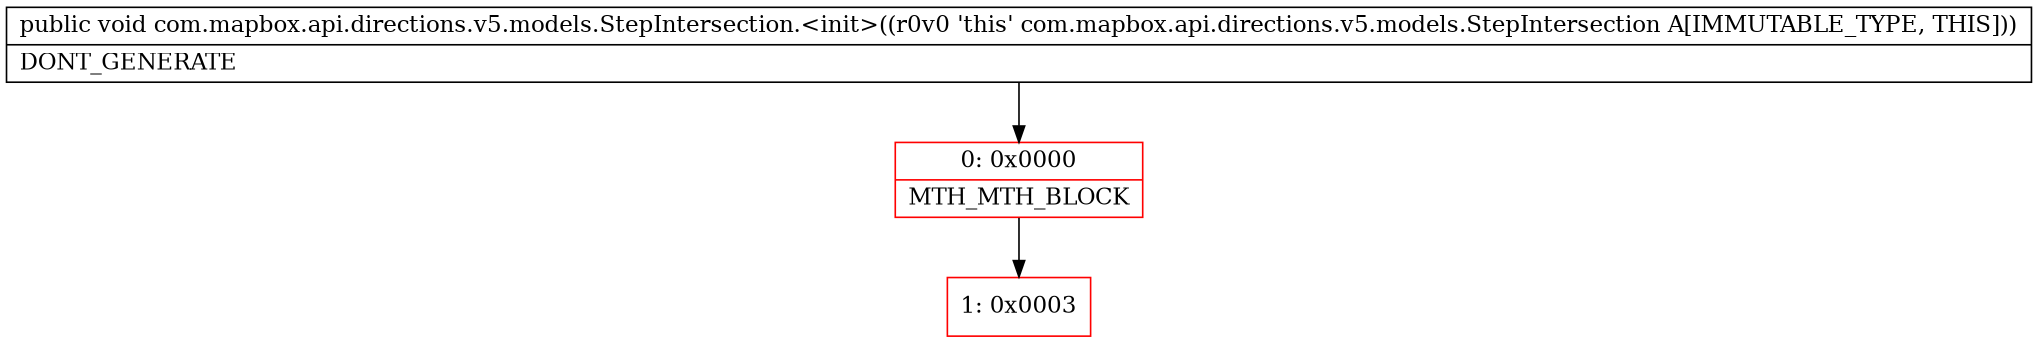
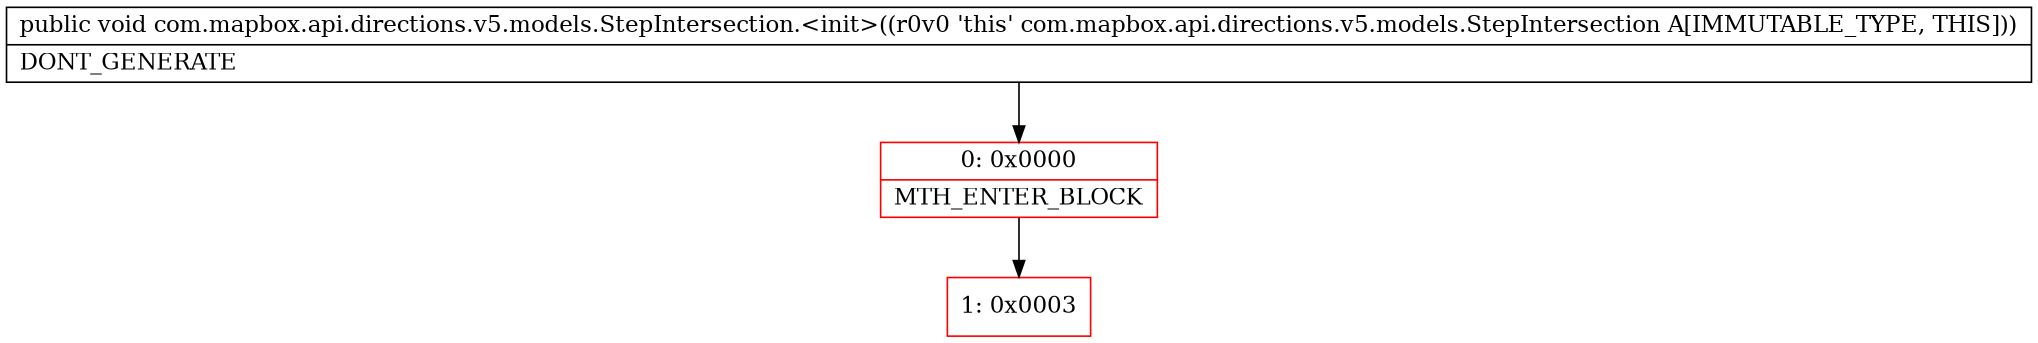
(1019, 198) -> (1019, 198)
